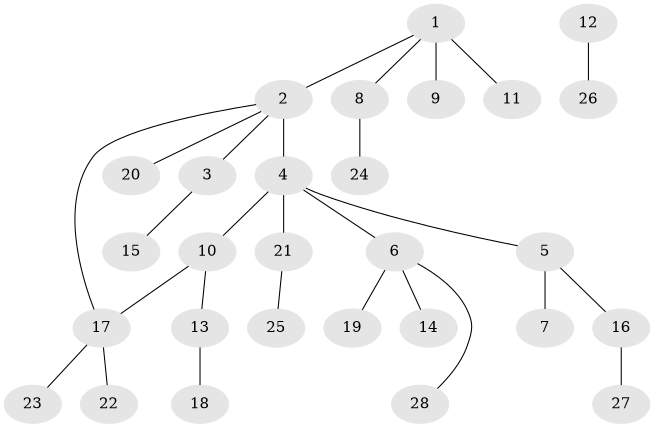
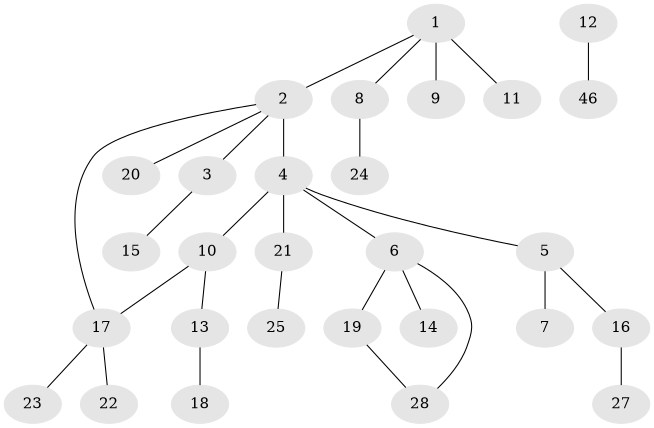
(588, 99) -> (588, 99)
none -> (386, 366)
